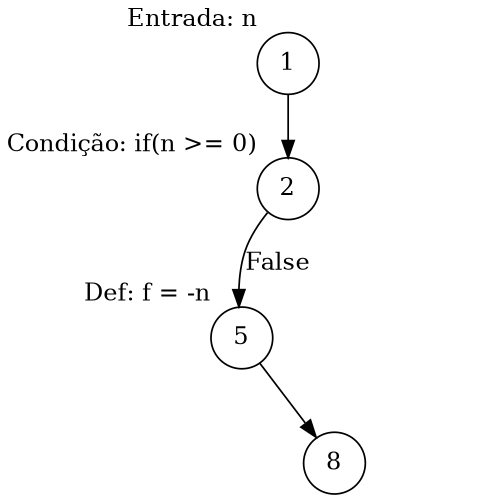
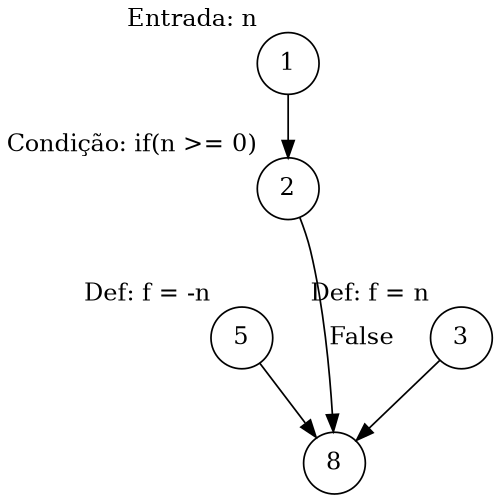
(246, 248) -> (322, 315)
none -> (461, 338)
